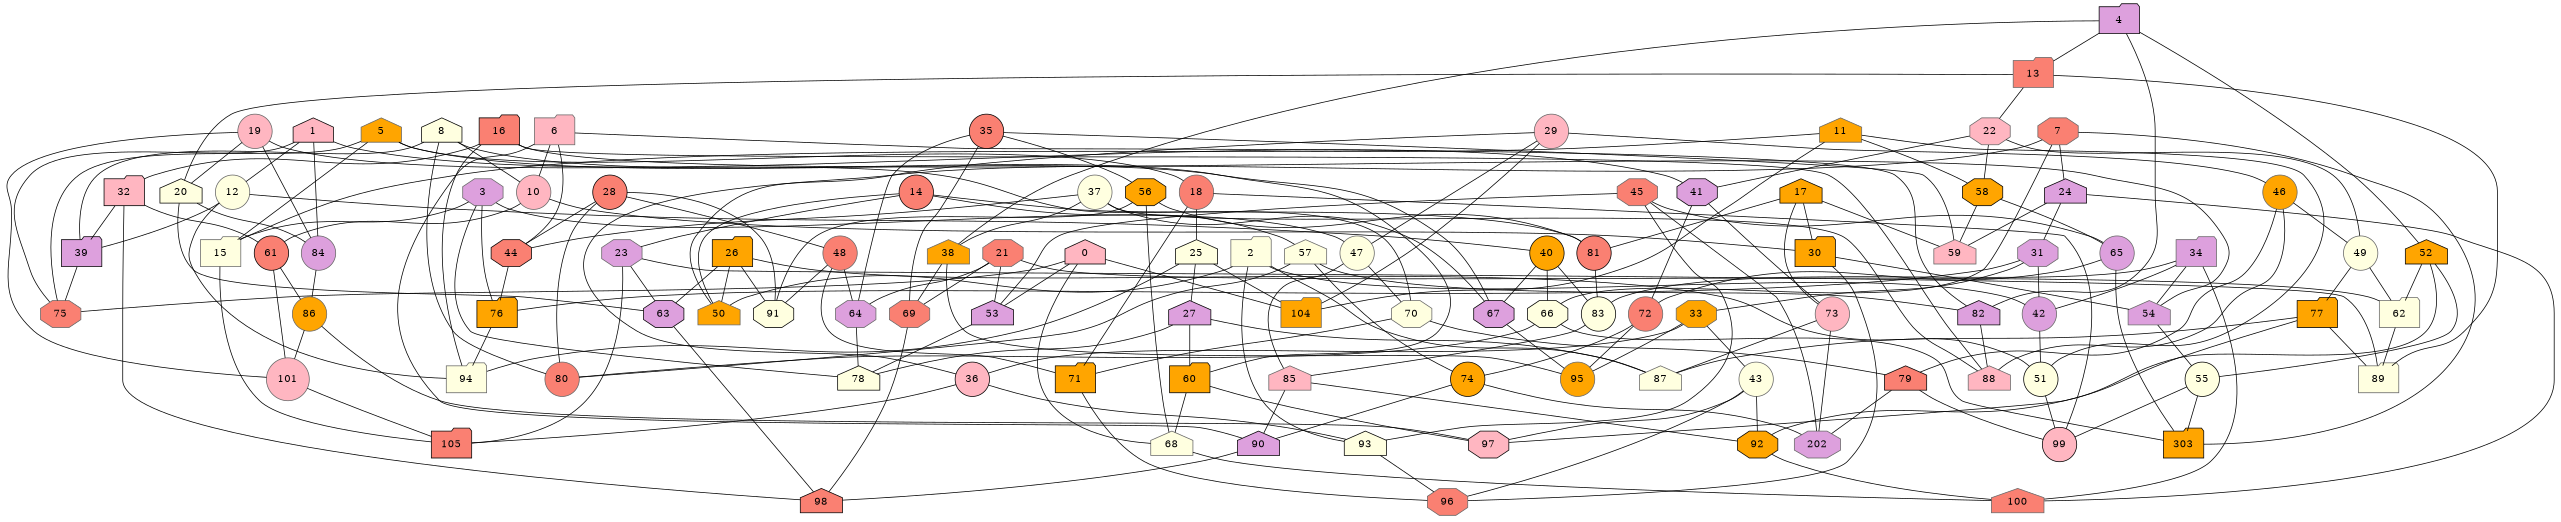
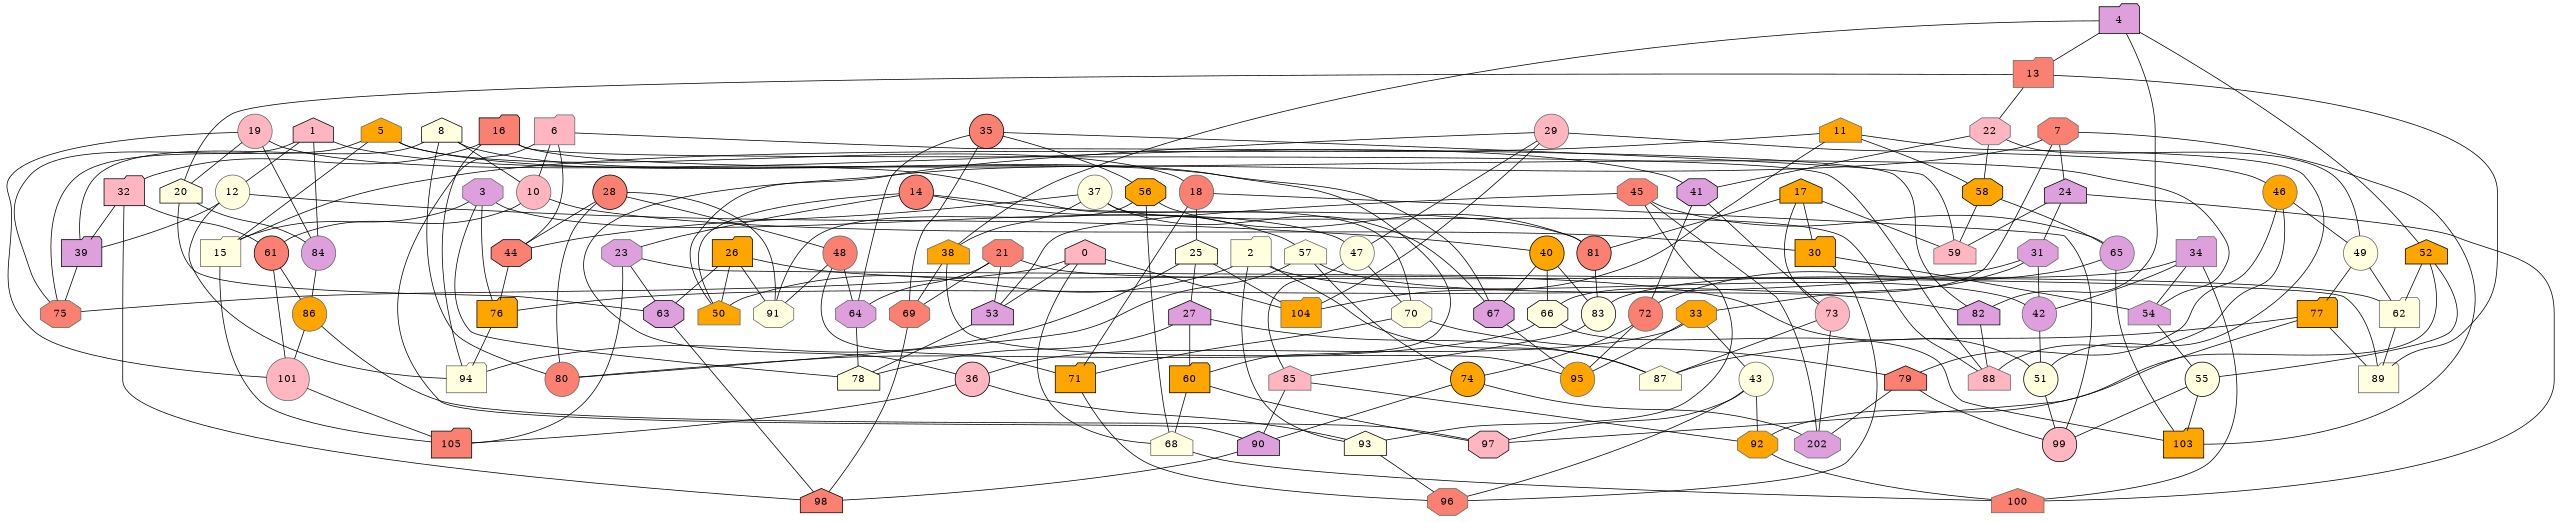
(774, 314) -> (774, 314)
(1758, 445) -> (1758, 445)
(2184, 445) -> (2184, 445)
